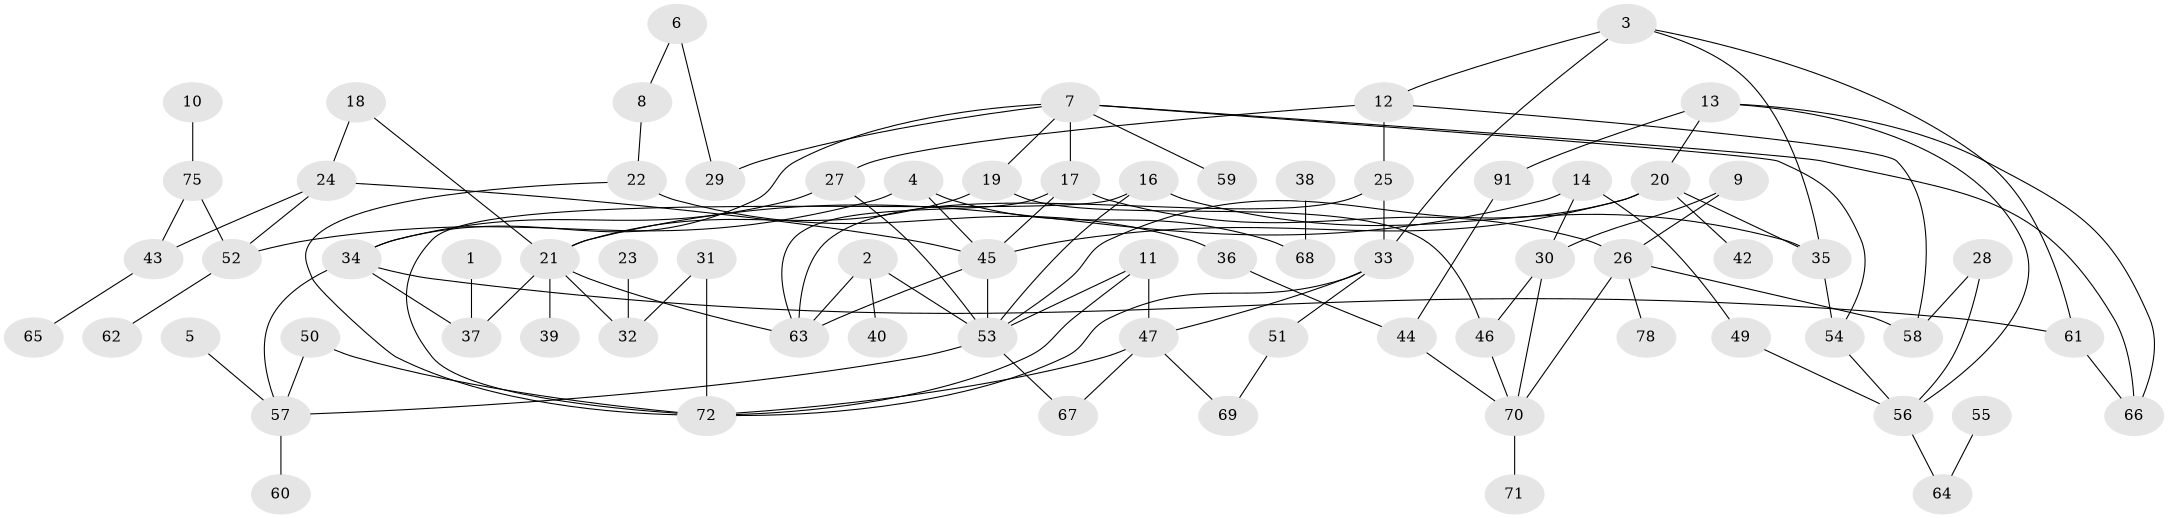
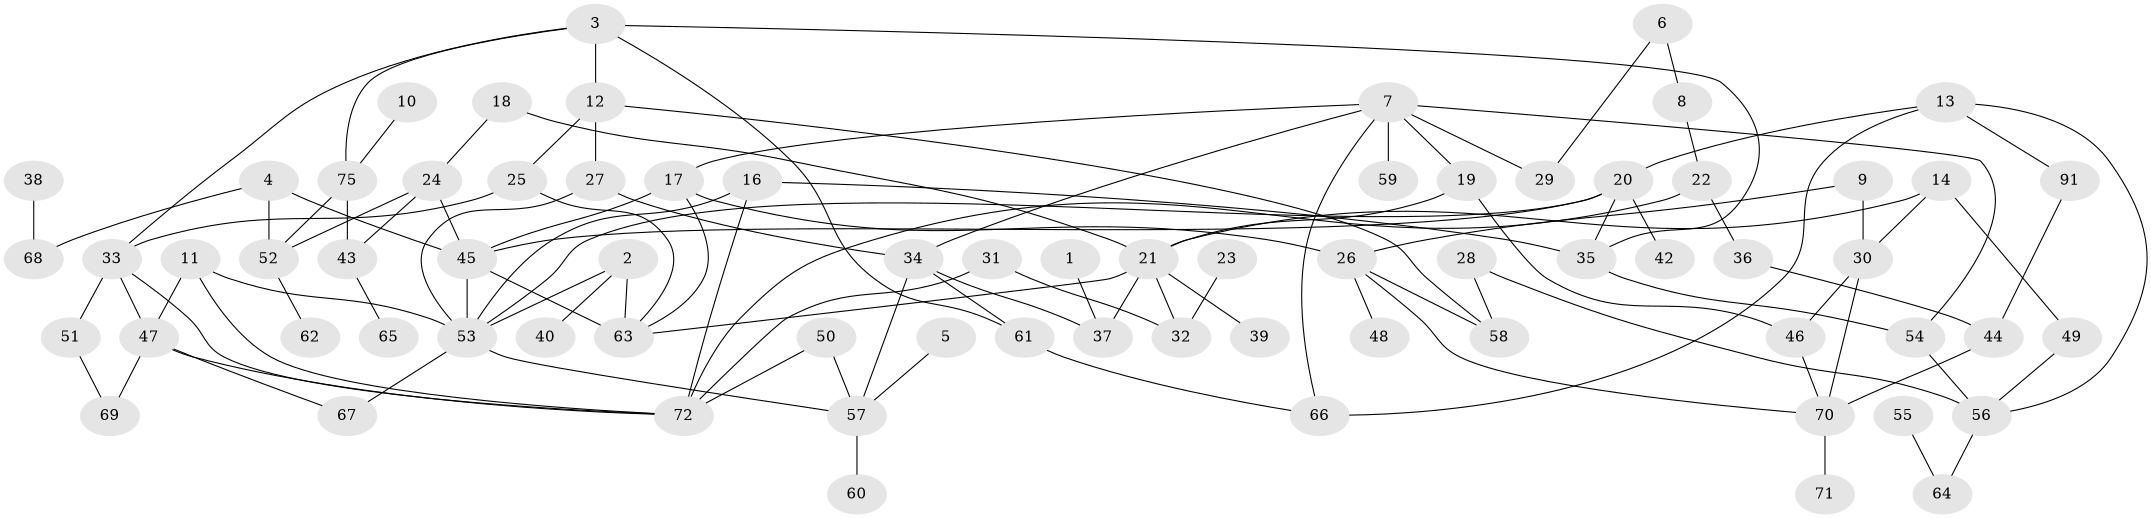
none -> (371, 80)
(1646, 338) -> (1380, 338)
